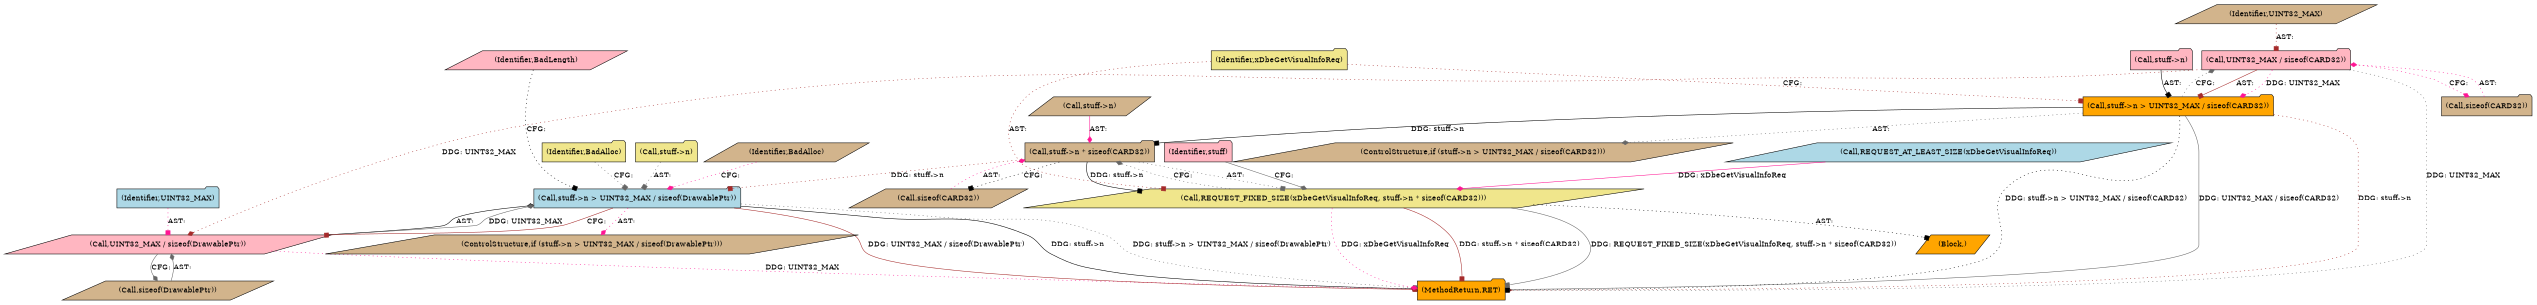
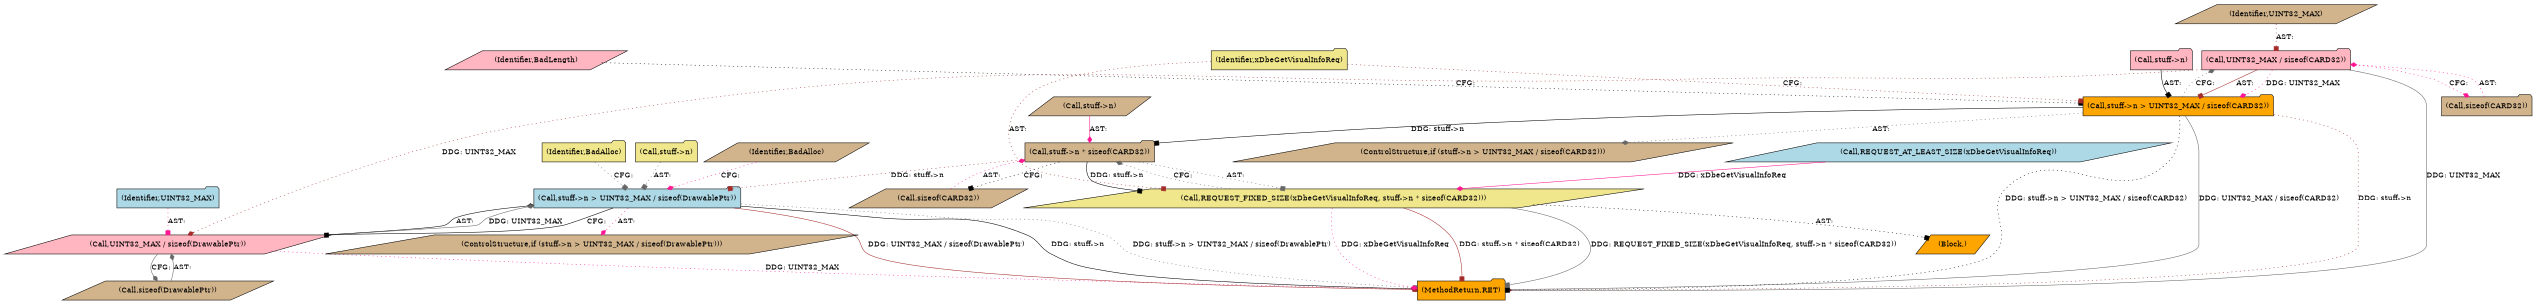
(527, 138) -> (1340, 83)
(1198, 152) -> none
(473, 232) -> (473, 232)
(2085, 284) -> (2085, 284)
